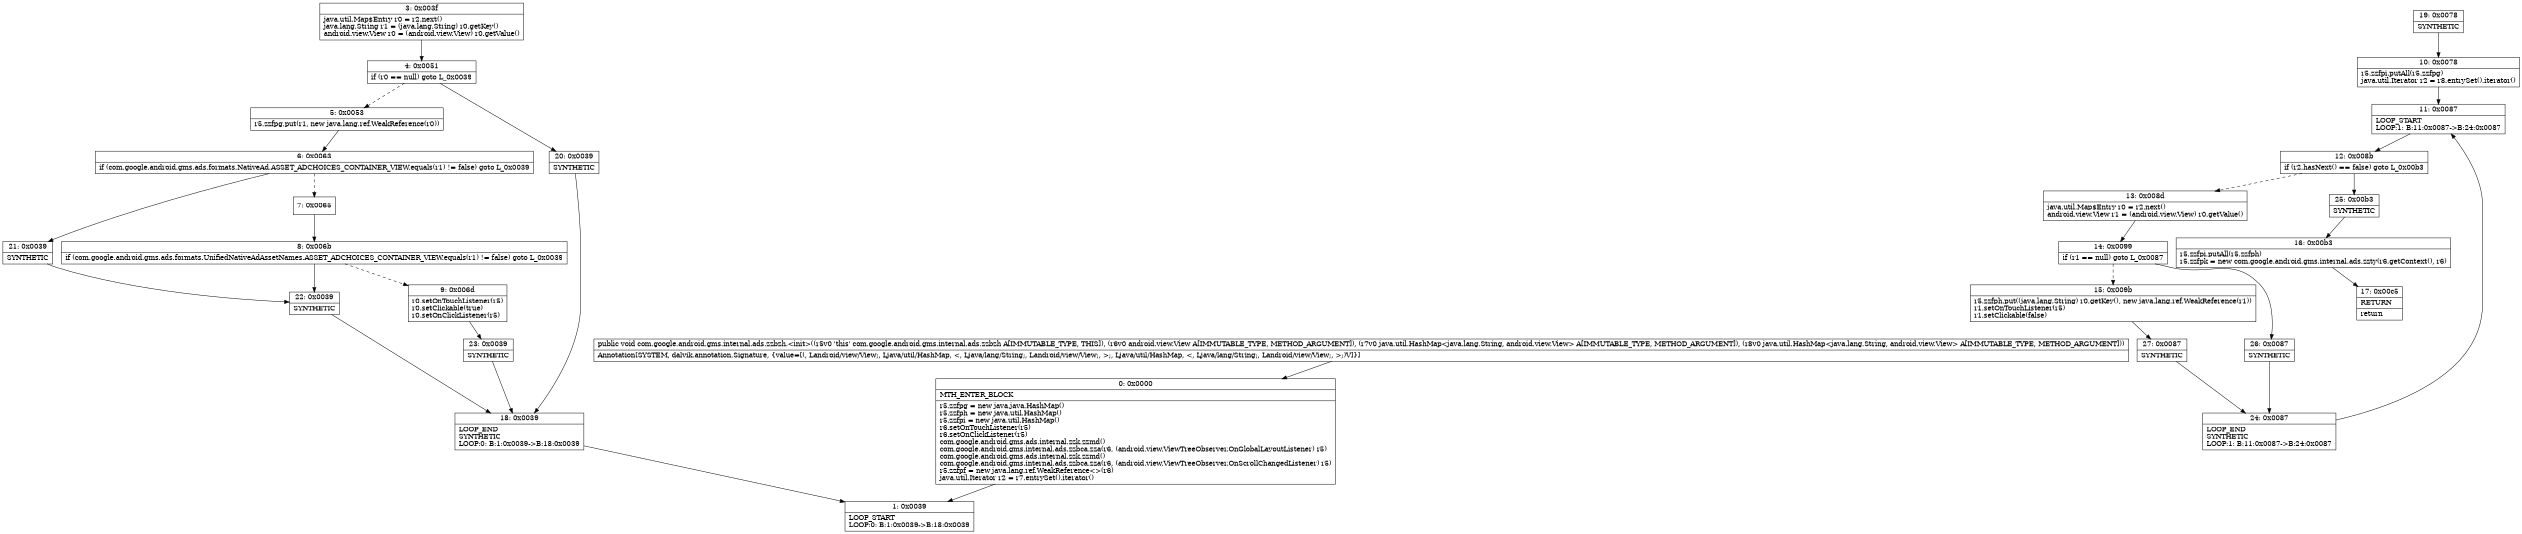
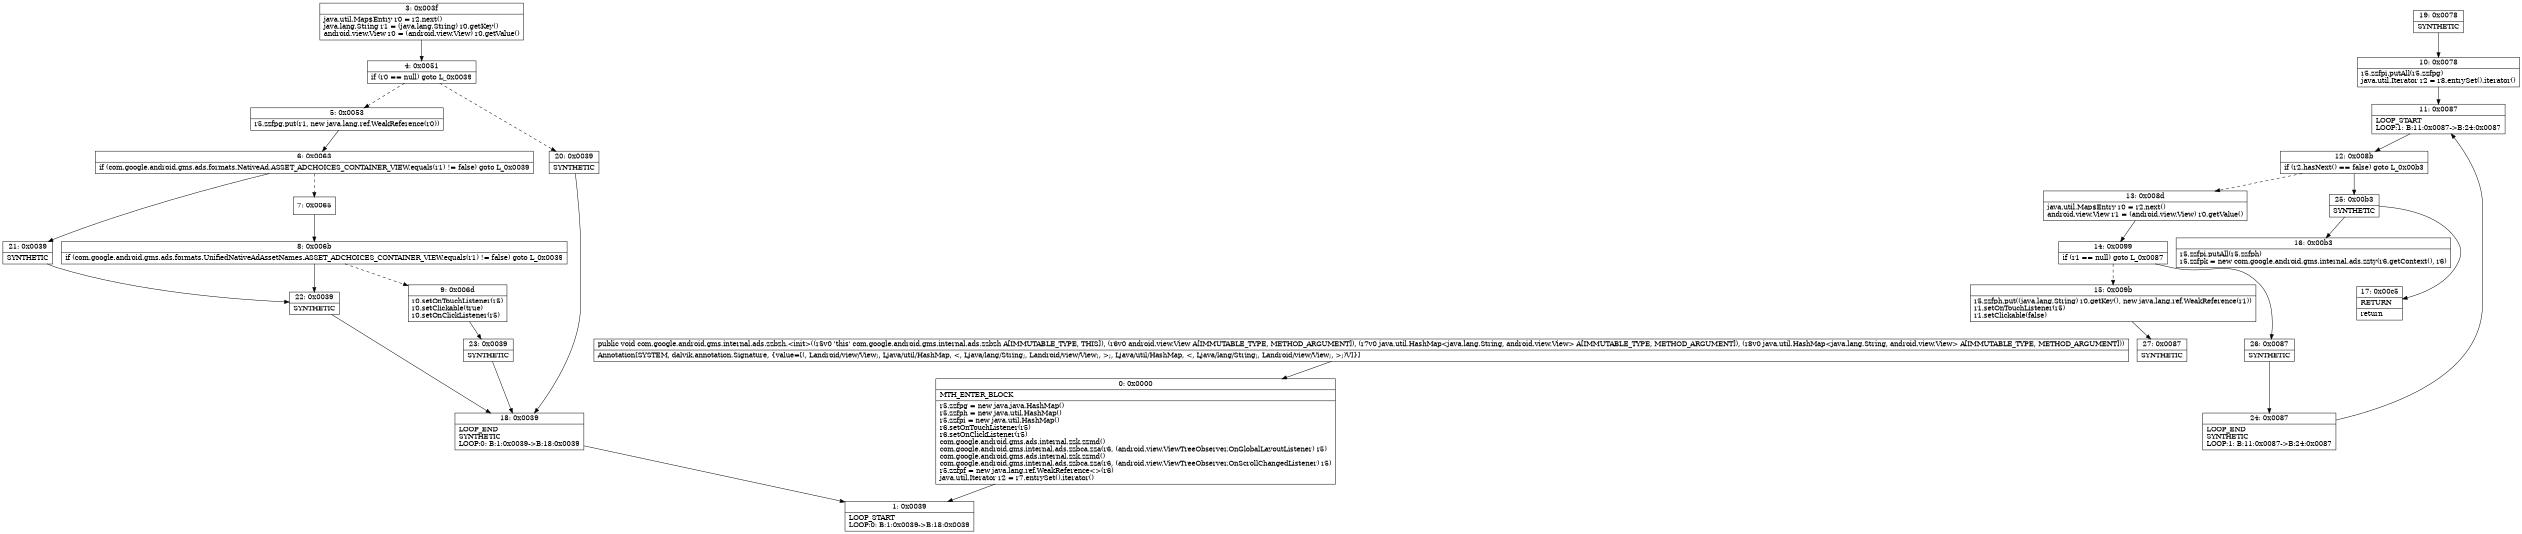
(496, 116) -> (496, 116)
(2343, 276) -> (2457, 240)
(2209, 386) -> none
